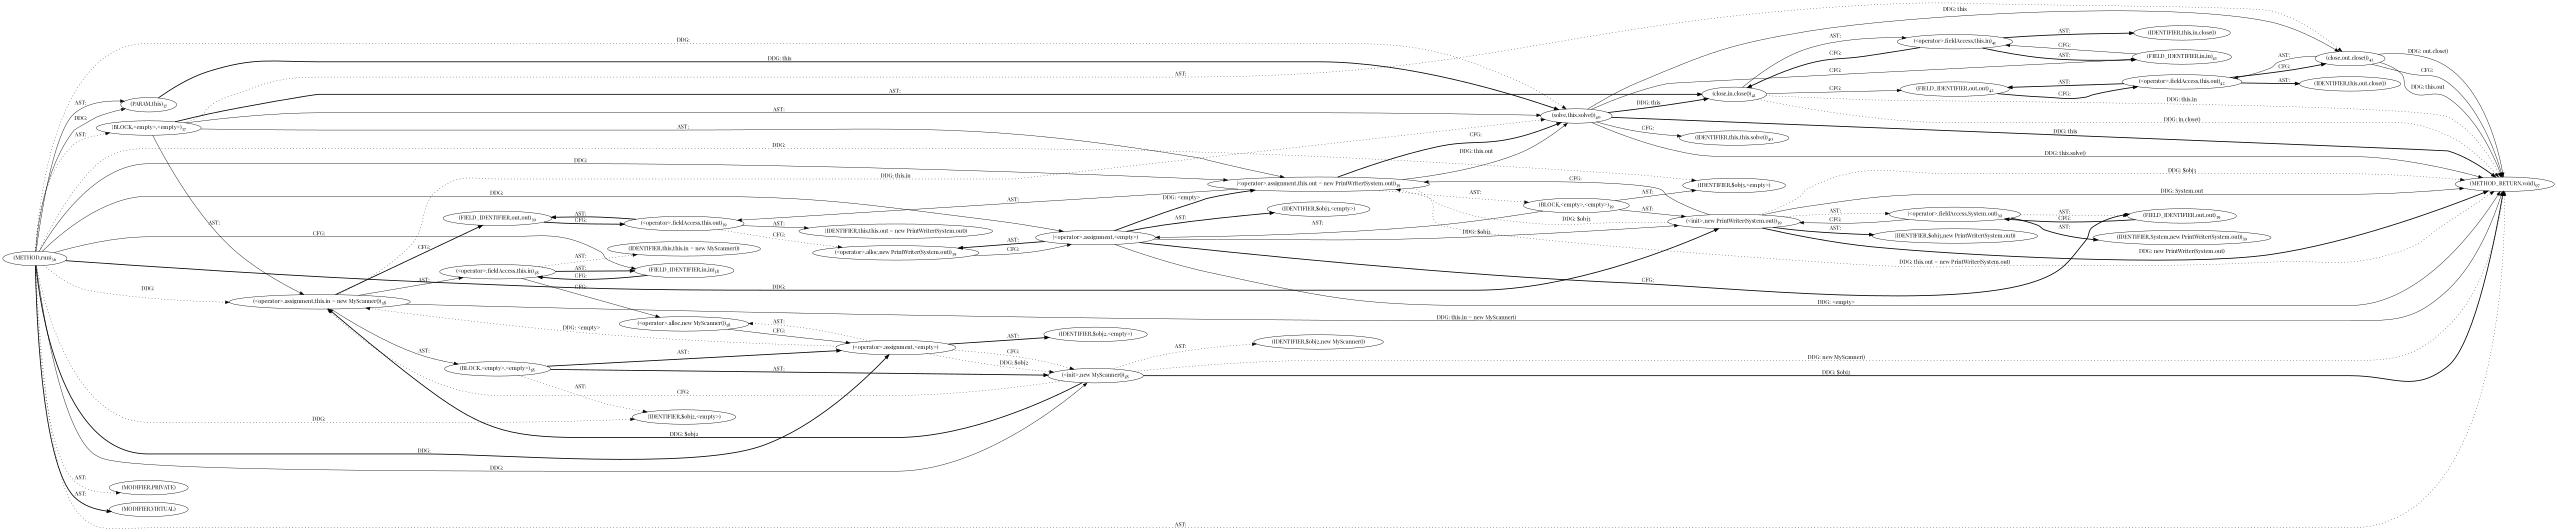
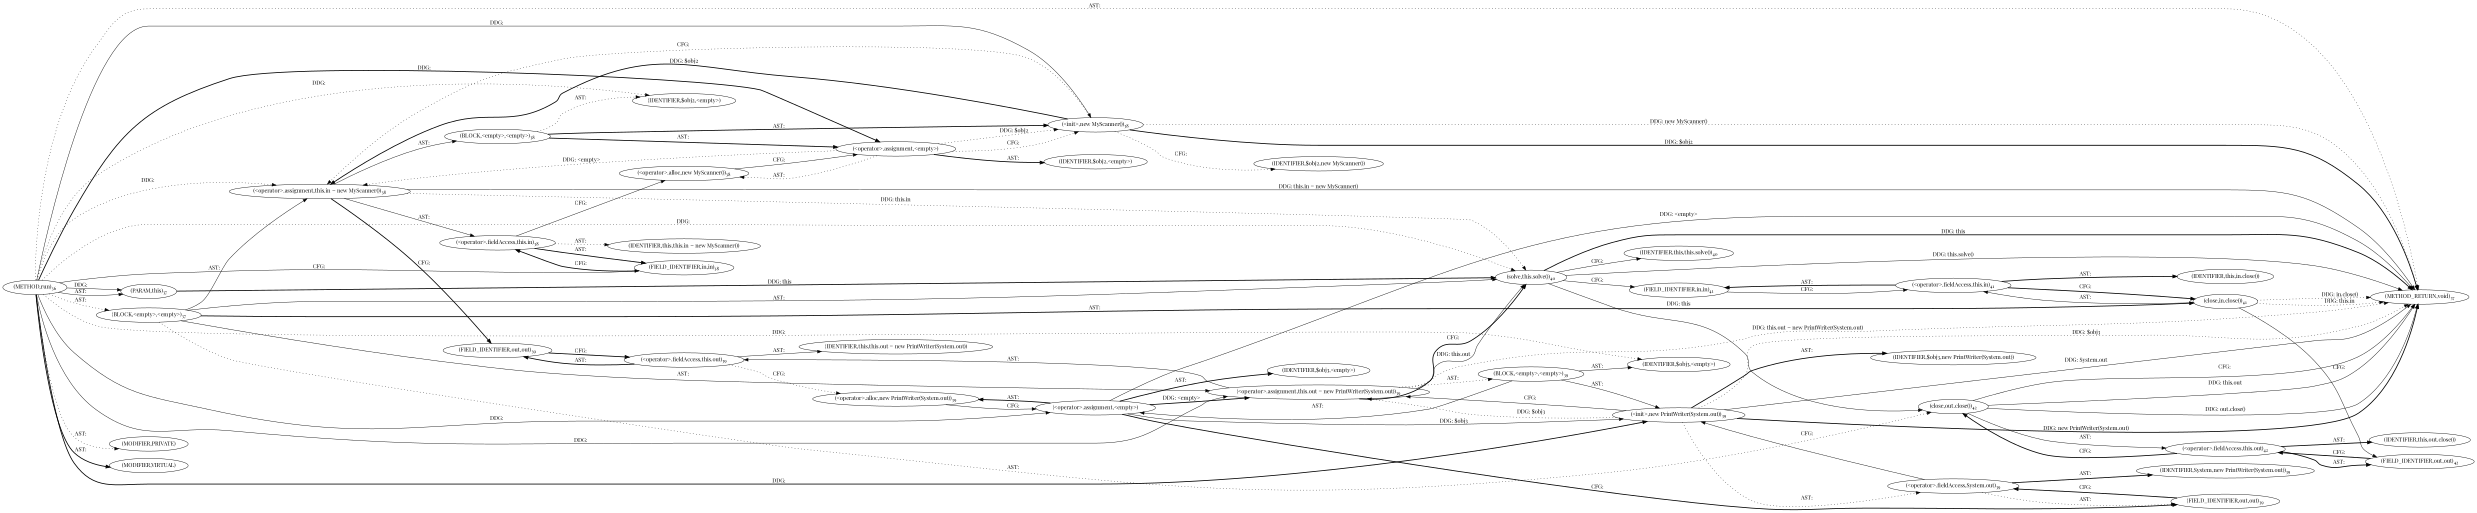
(1656, 107) -> none
(2538, 184) -> (2453, 296)
(1182, 347) -> (1182, 154)
